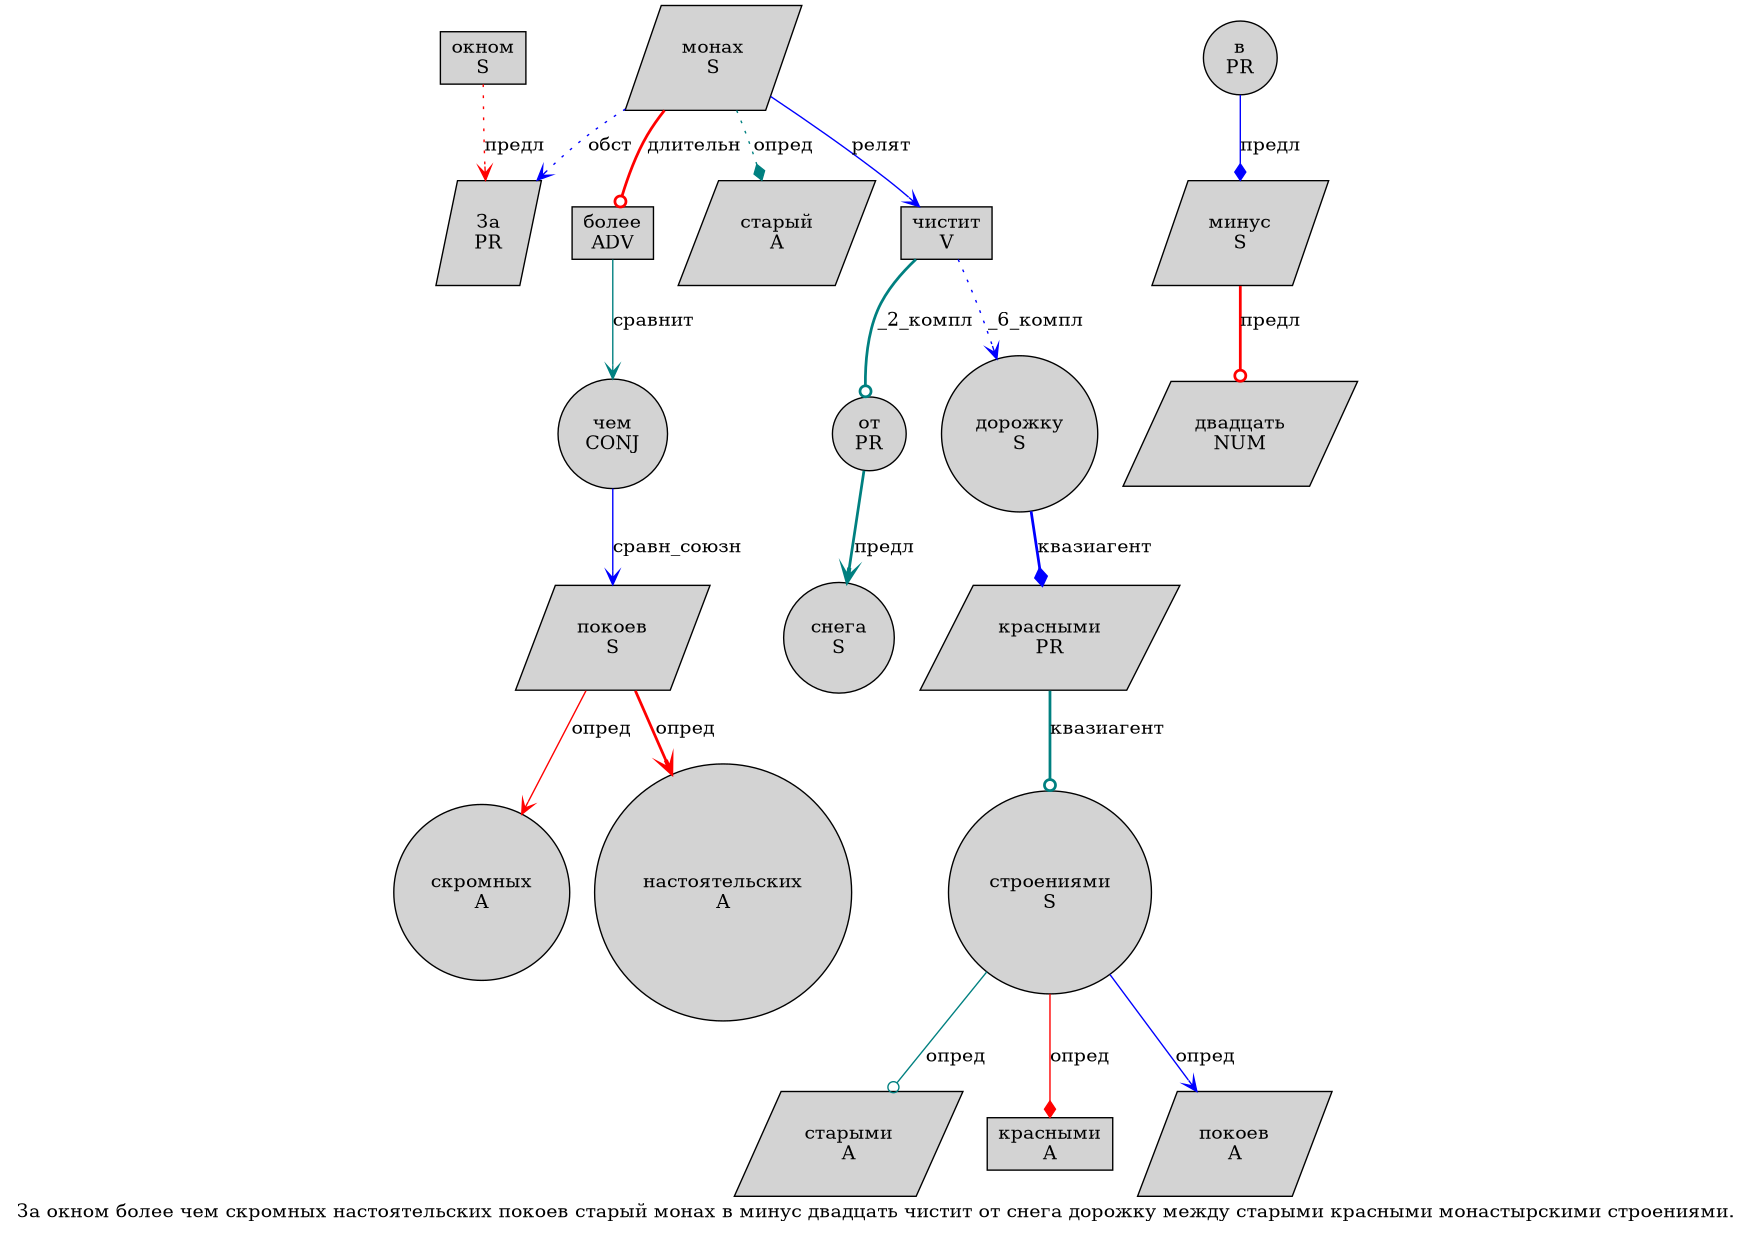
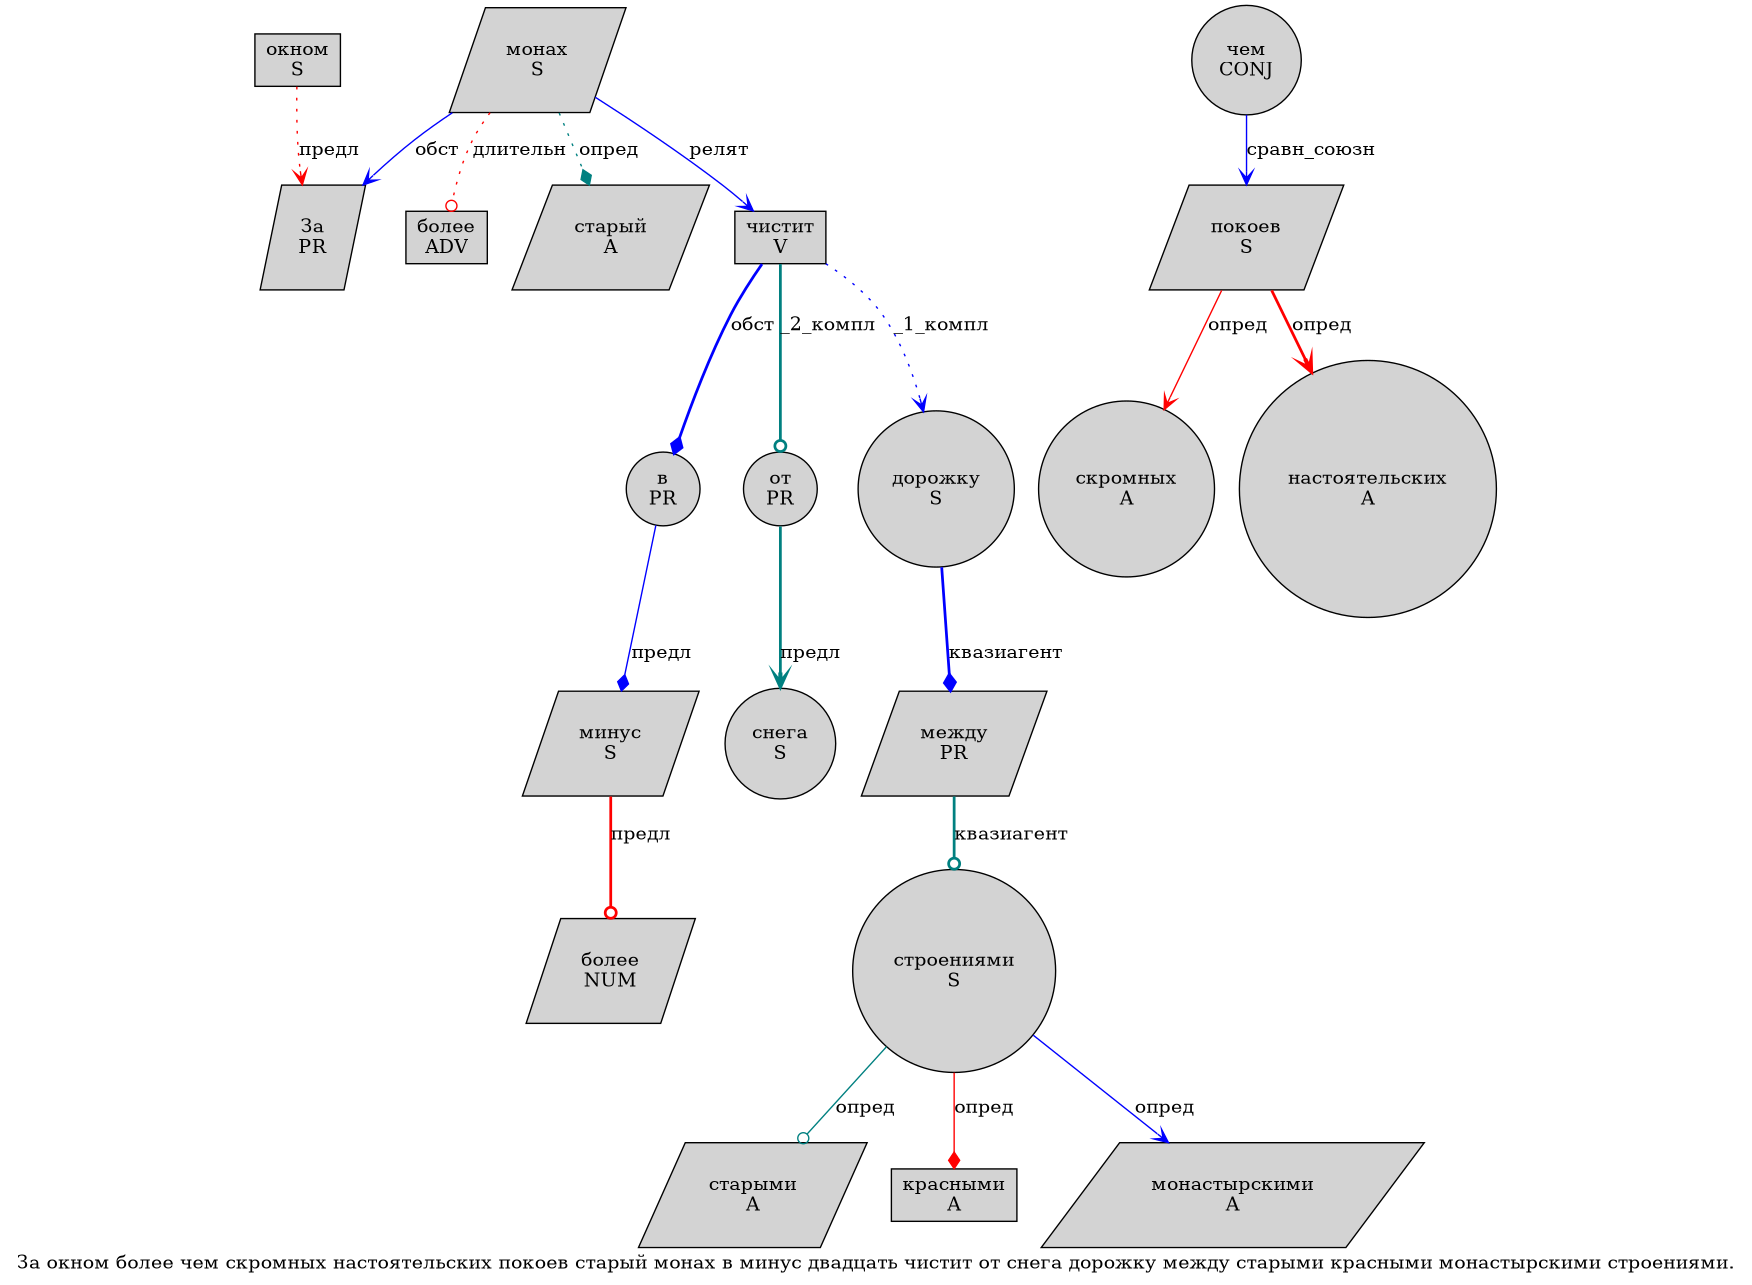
(585, 138) -> (412, 142)
(639, 151) -> (466, 154)
(613, 312) -> none
(1036, 321) -> (942, 325)
none -> (715, 348)
(1240, 434) -> (611, 971)
(1050, 638) -> (954, 744)
(1235, 1144) -> (1233, 1195)
